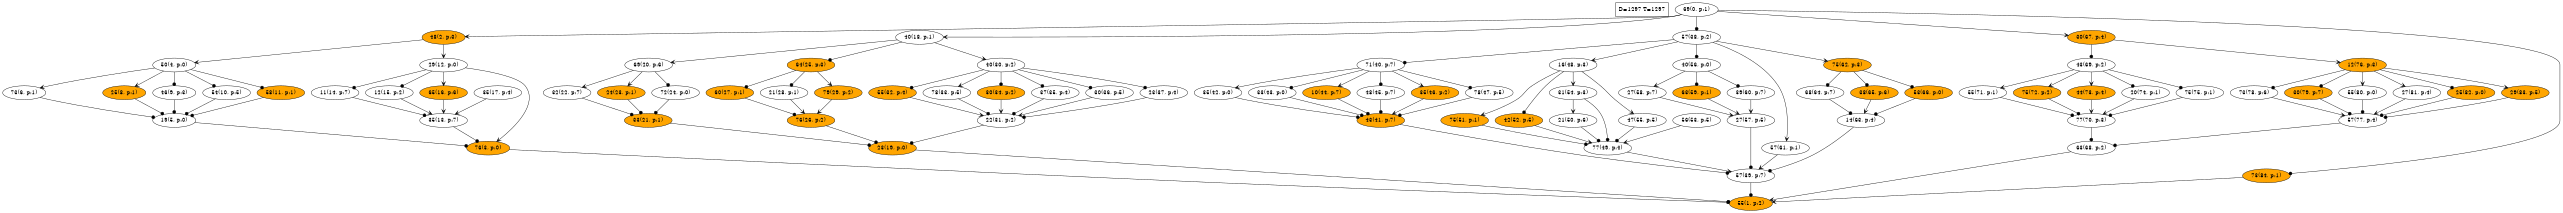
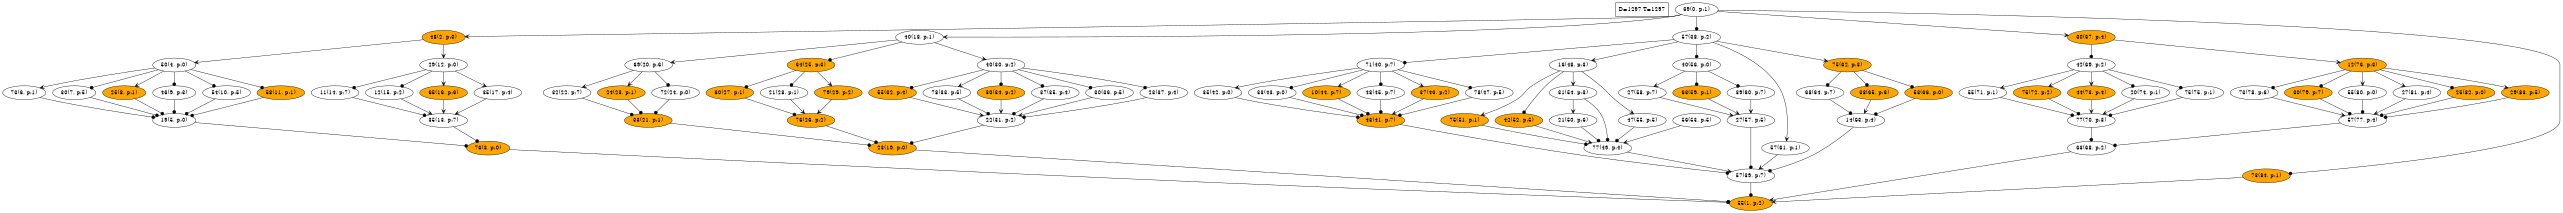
(2091, 65) -> (2091, 65)
(526, 87) -> (469, 78)
none -> (74, 93)
(1435, 93) -> (1435, 93)
